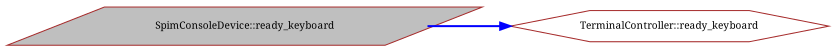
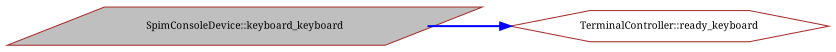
(245, 26) -> (245, 26)
